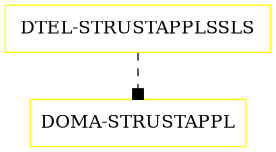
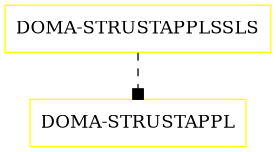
(138, 29) -> (138, 29)
